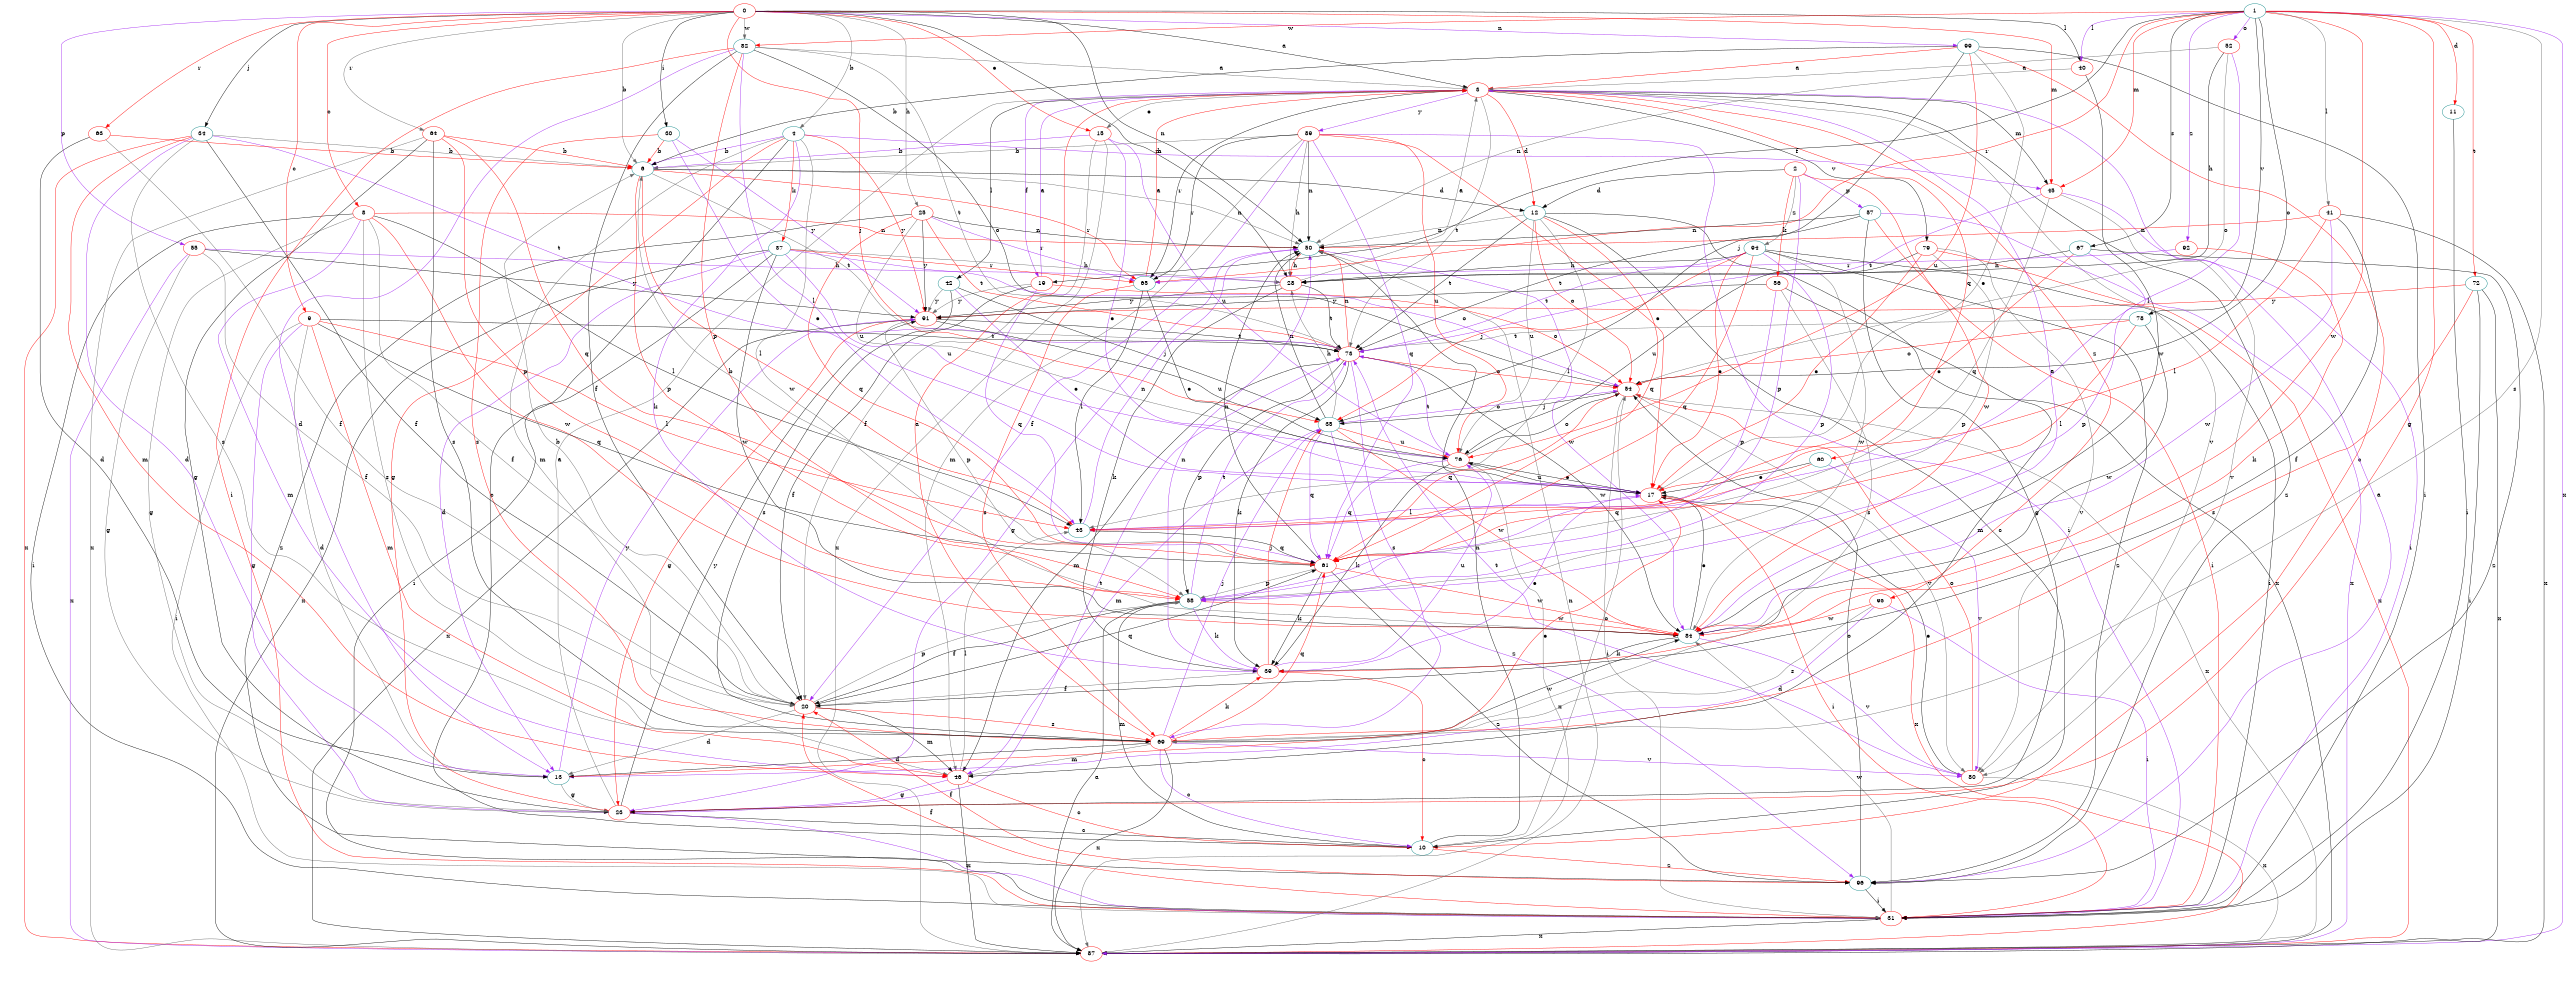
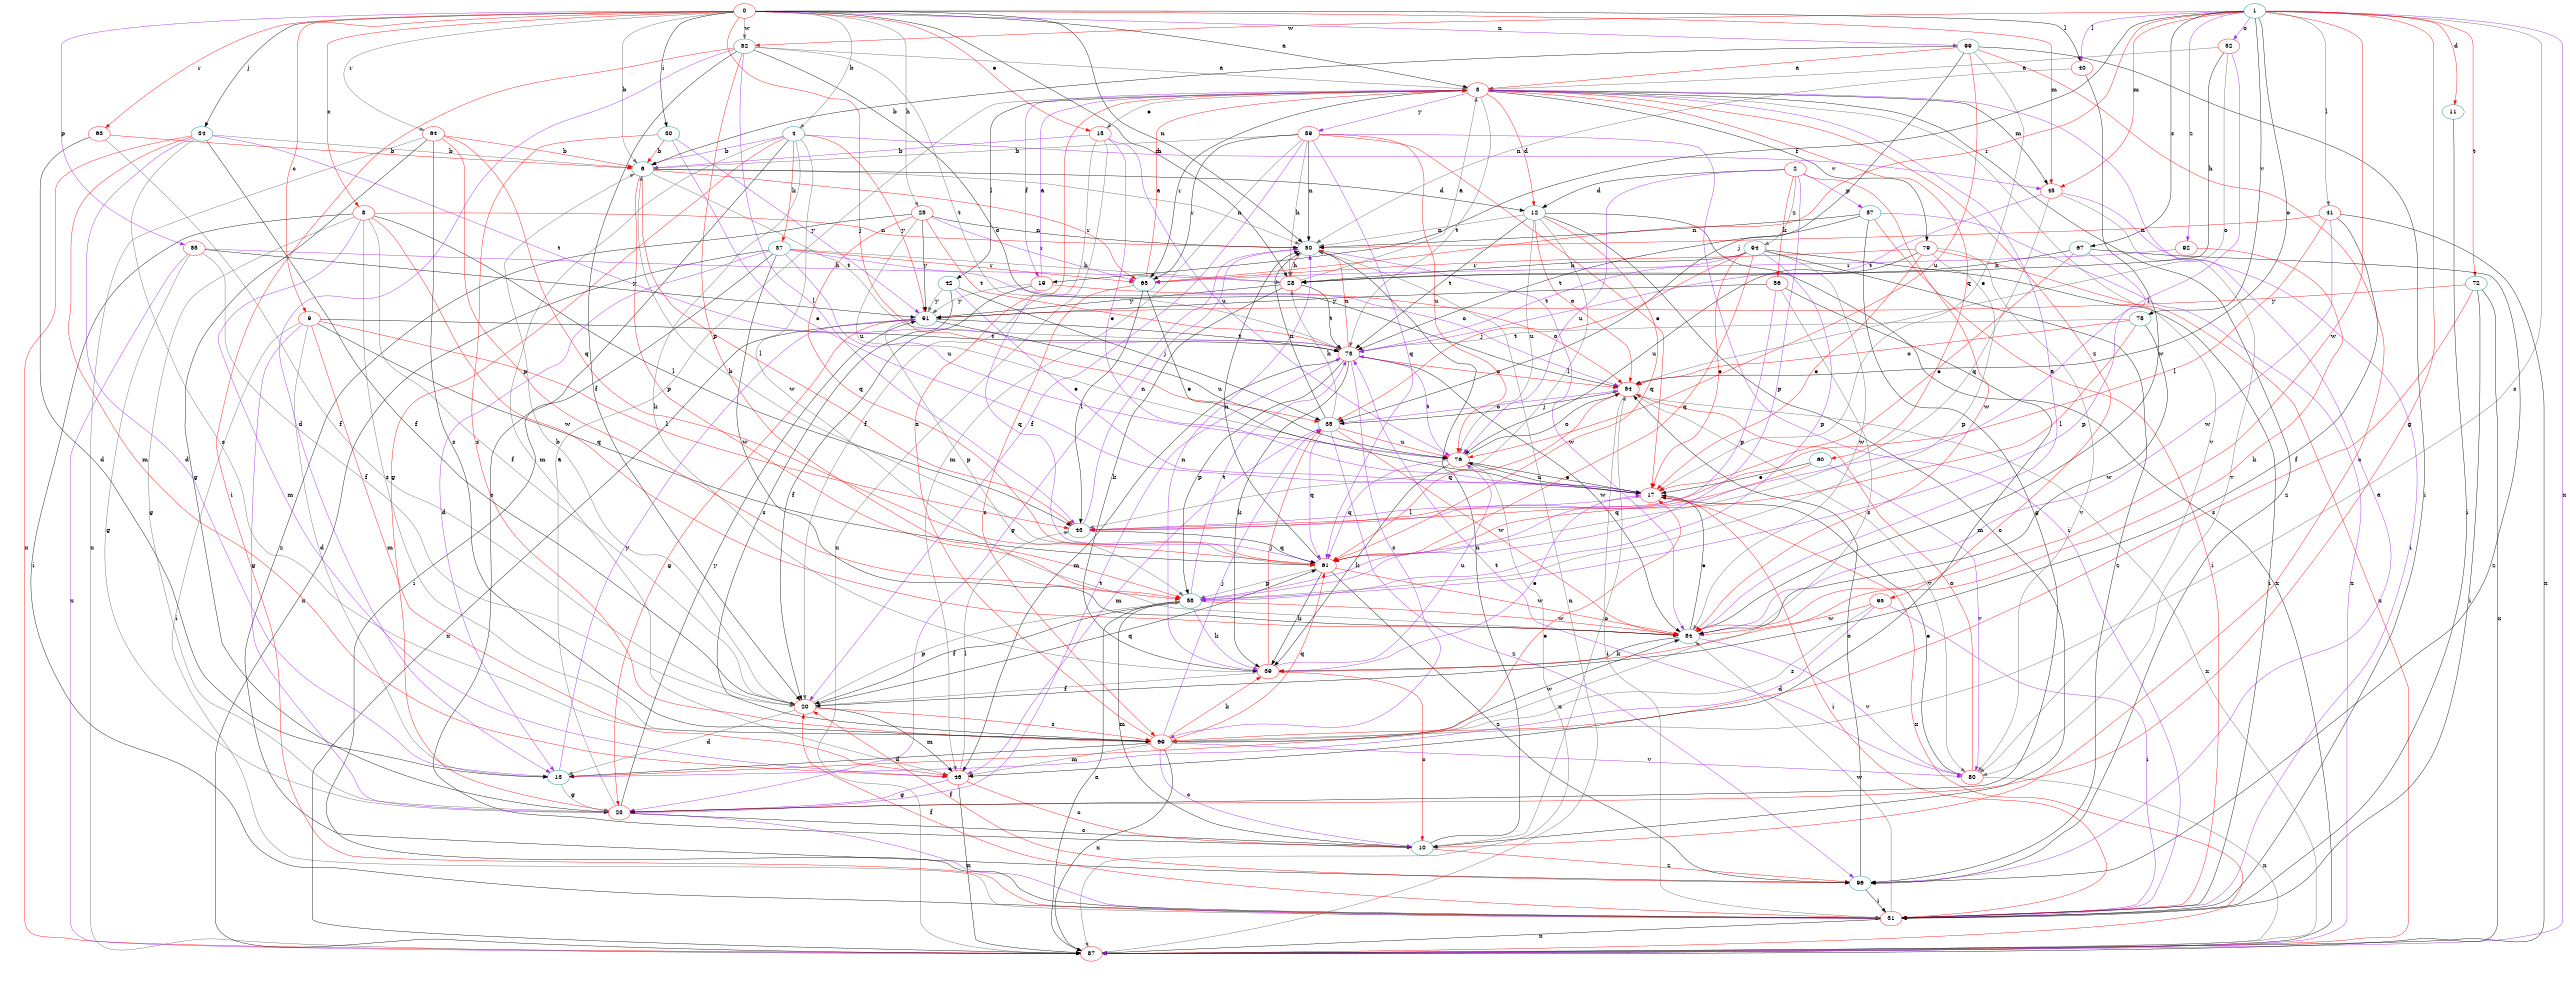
none -> (1606, 252)
none -> (1537, 260)
(926, 319) -> (926, 319)
(773, 542) -> (773, 542)
